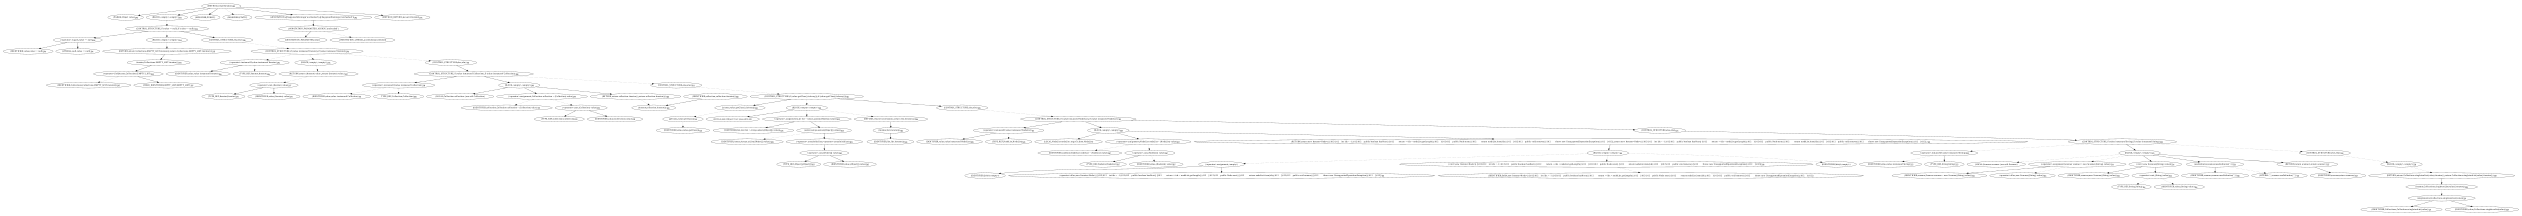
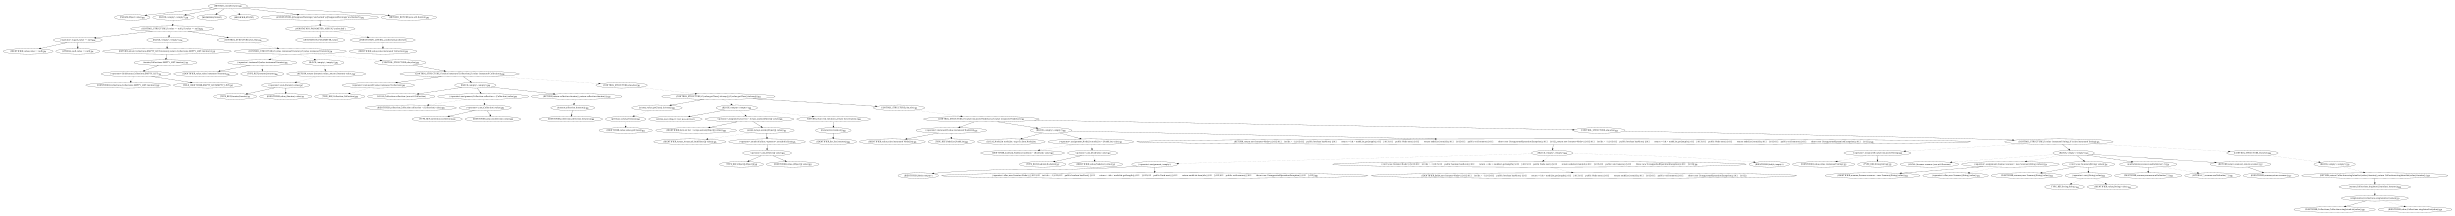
(368, 91) -> (383, 45)
(685, 102) -> (572, 113)
(2461, 204) -> (2394, 204)
